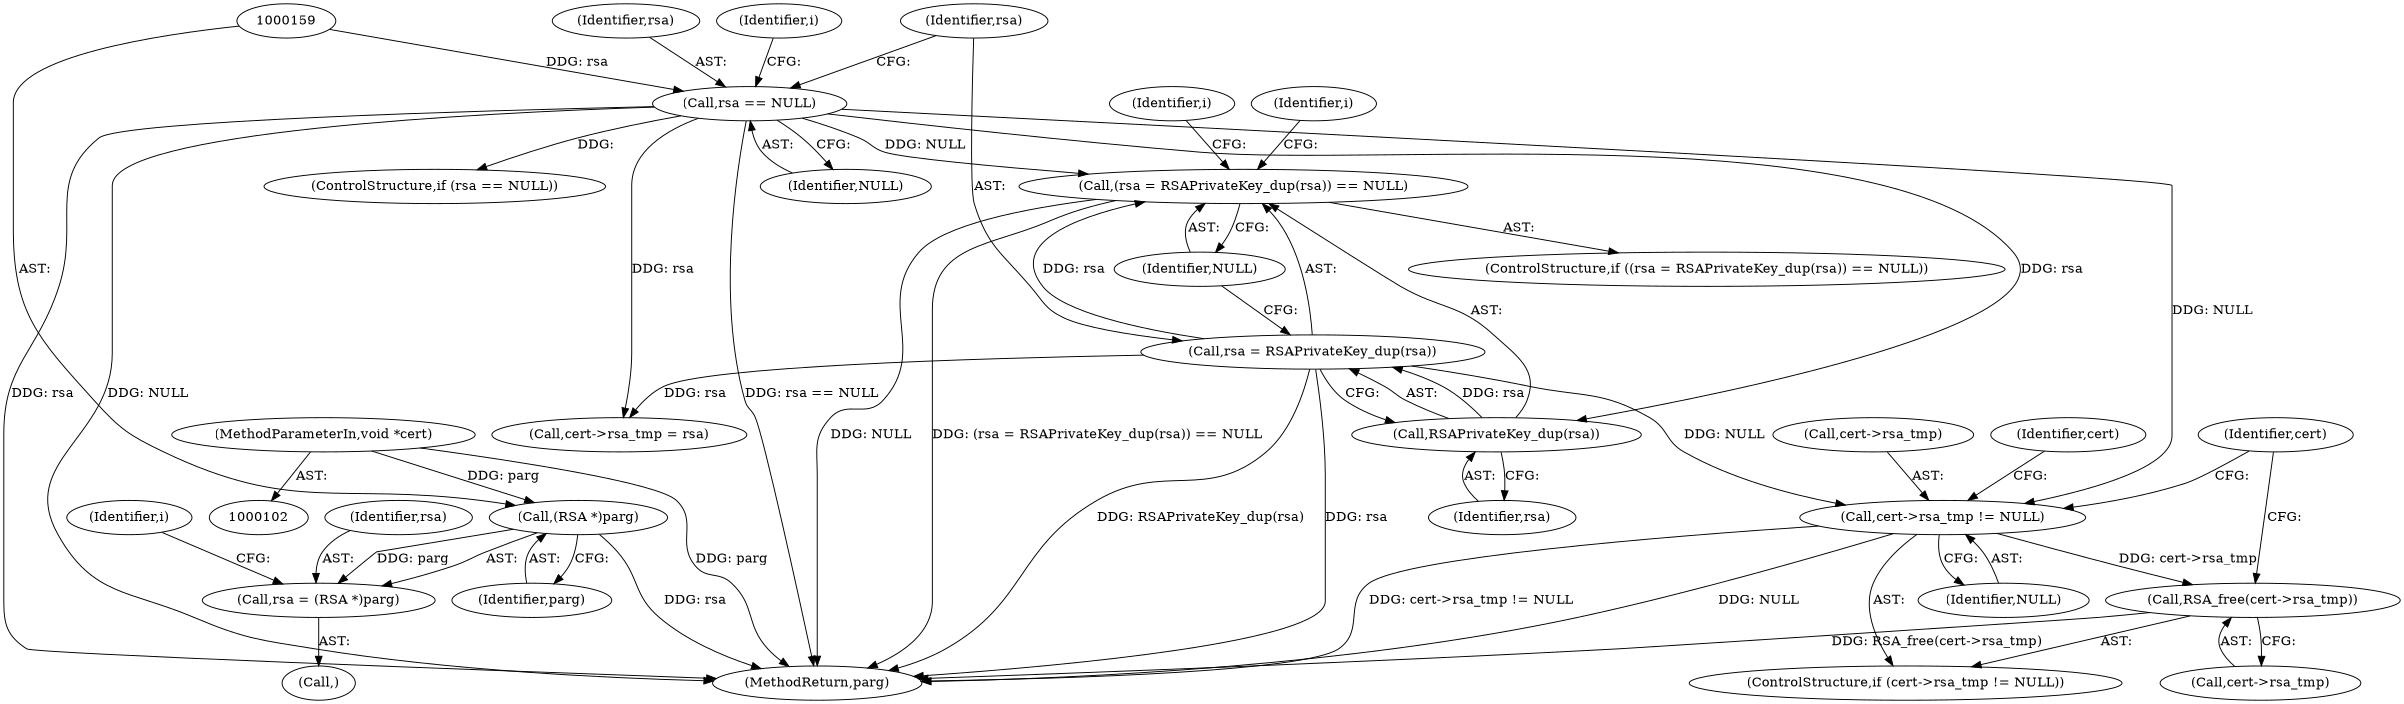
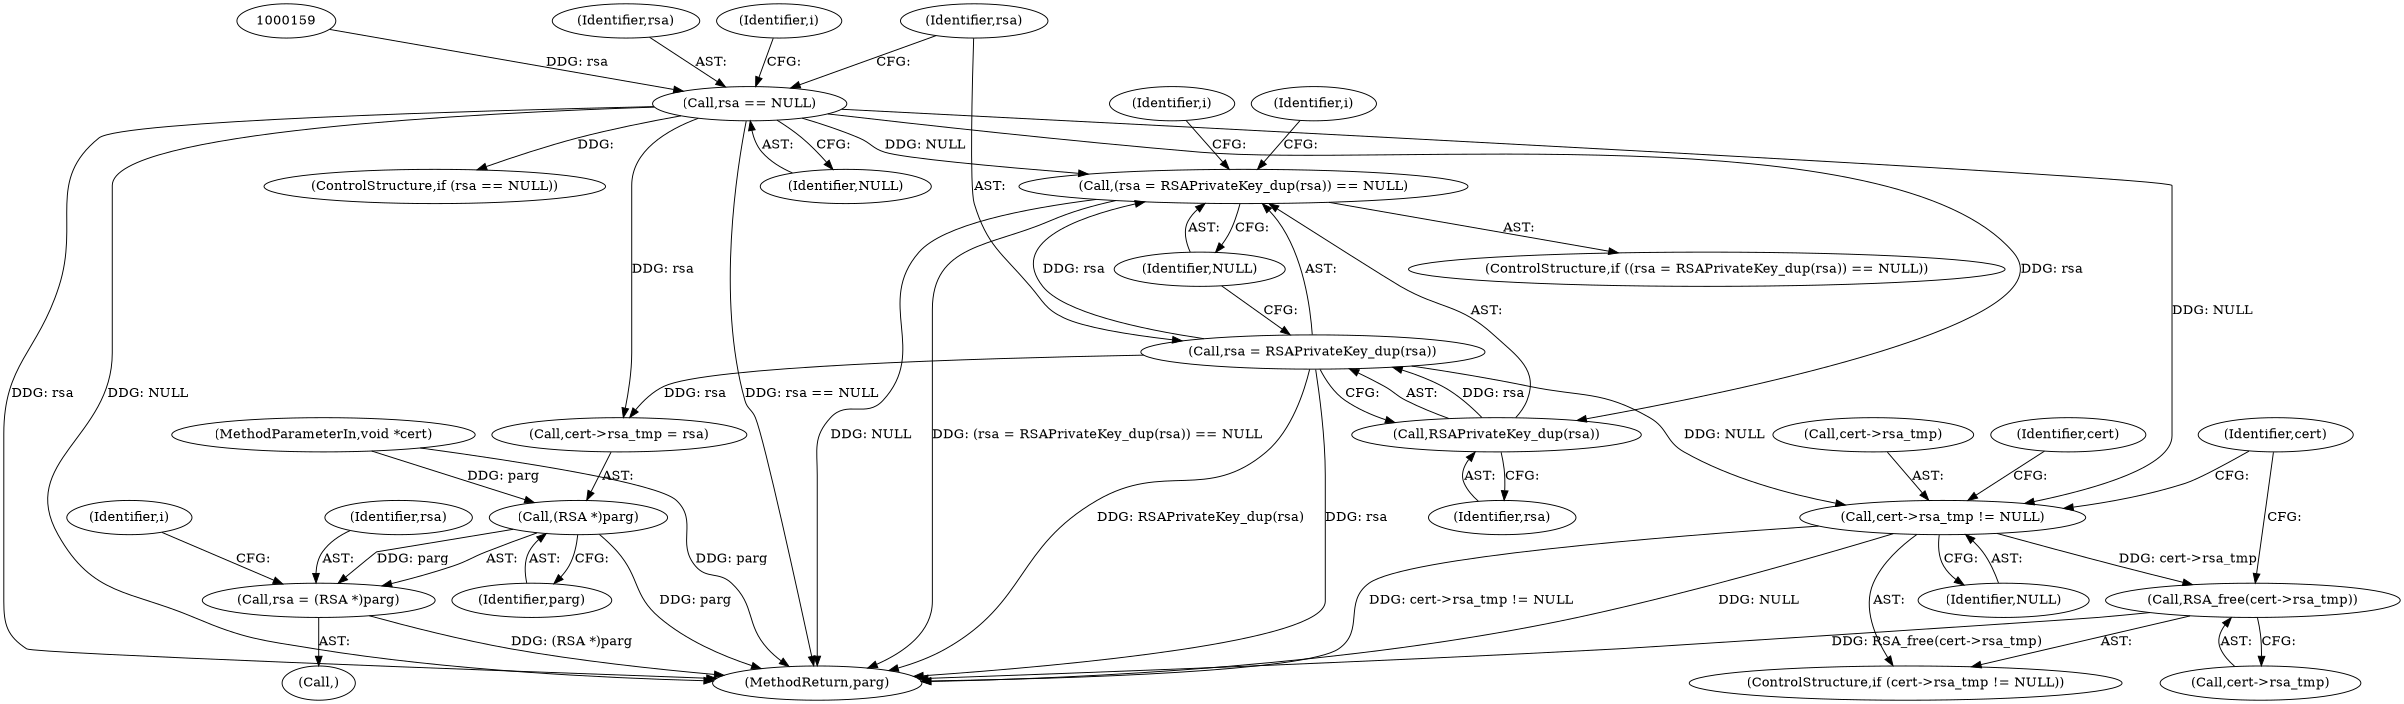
(50, 350) -> (602, 471)
(259, 518) -> none
(695, 600) -> (695, 600)
none -> (540, 654)
